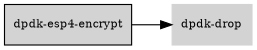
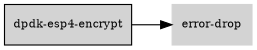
(212, 25) -> (212, 25)
